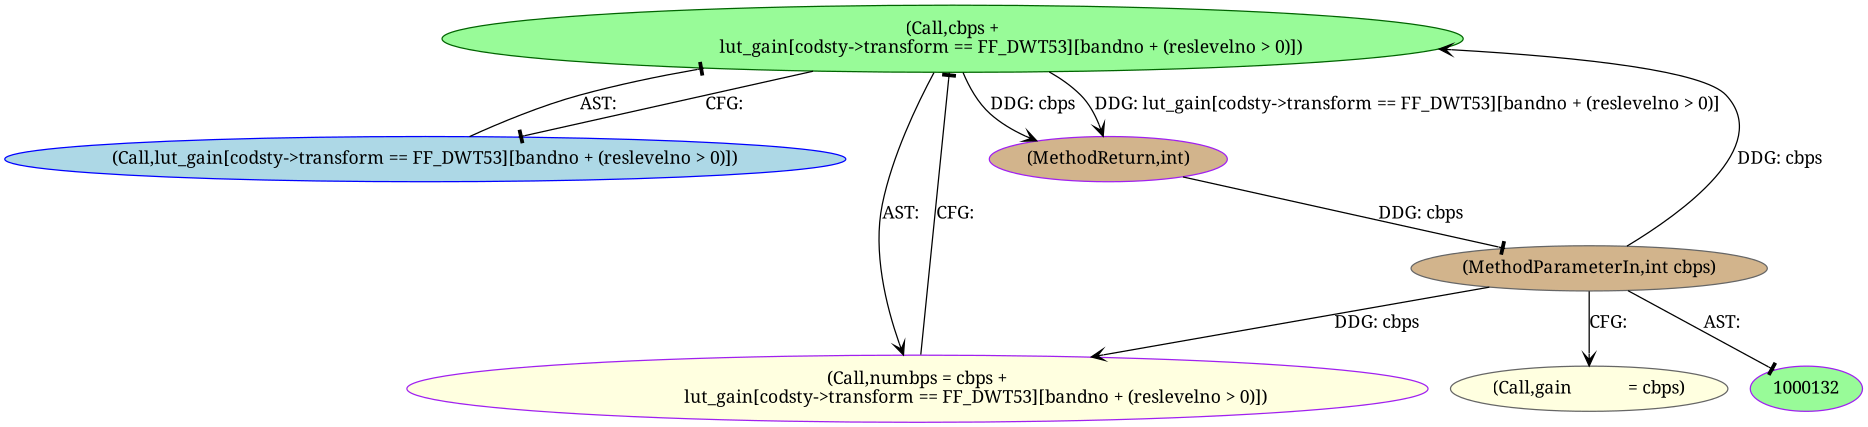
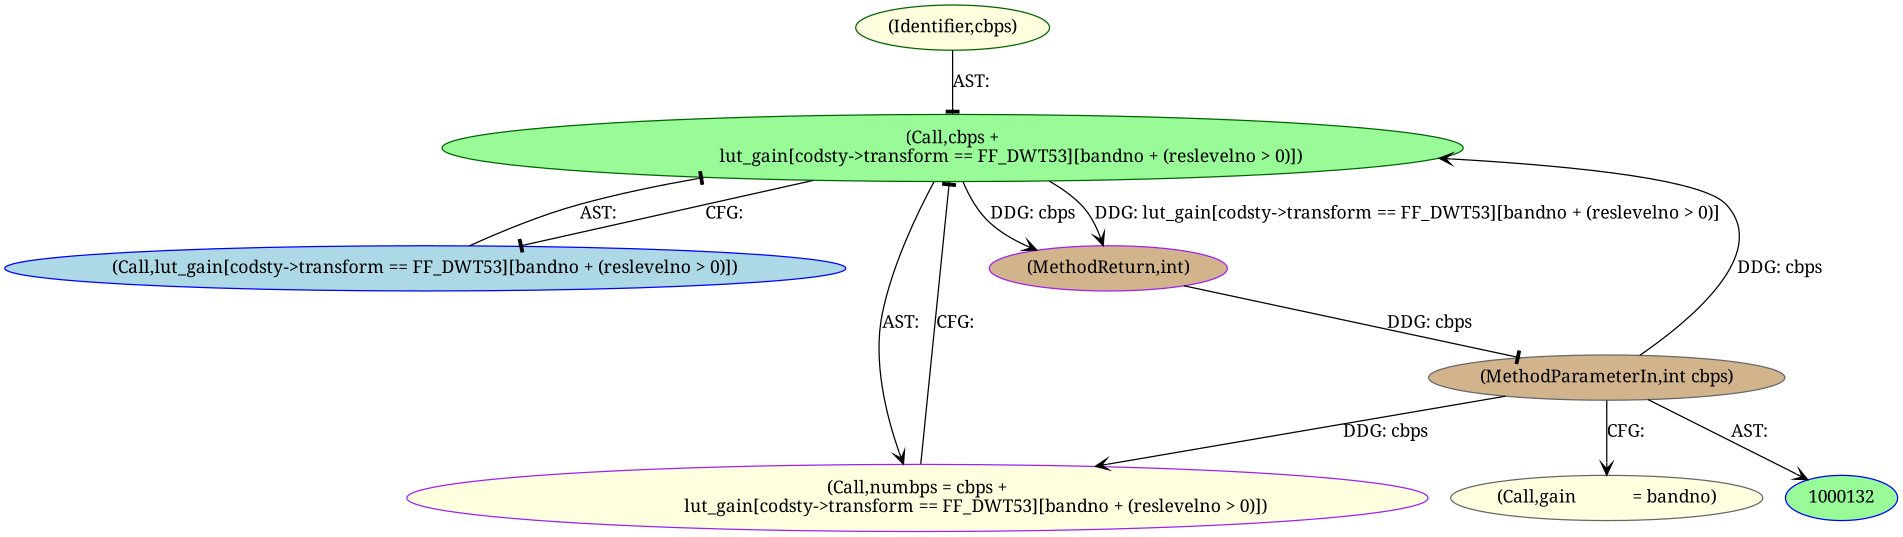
none -> (953, 28)
(1698, 329) -> (1722, 437)
(1589, 389) -> (1607, 498)
(1806, 389) -> (1842, 498)
